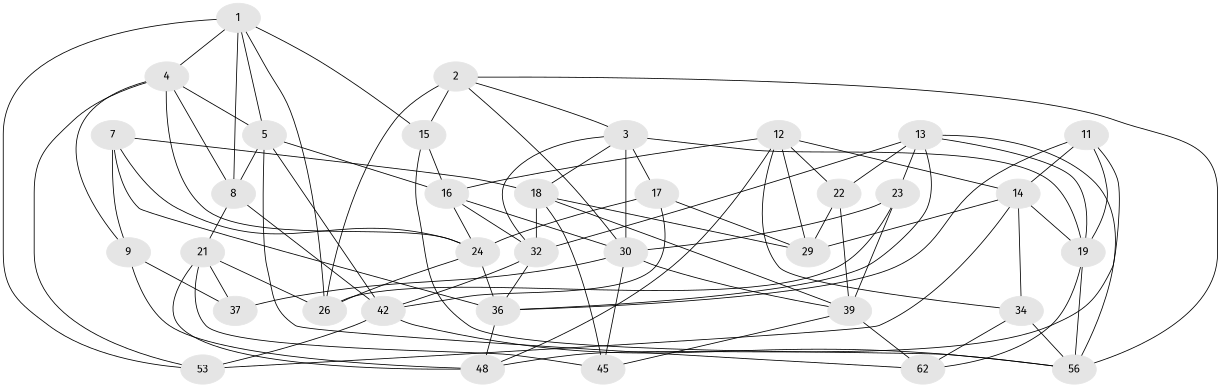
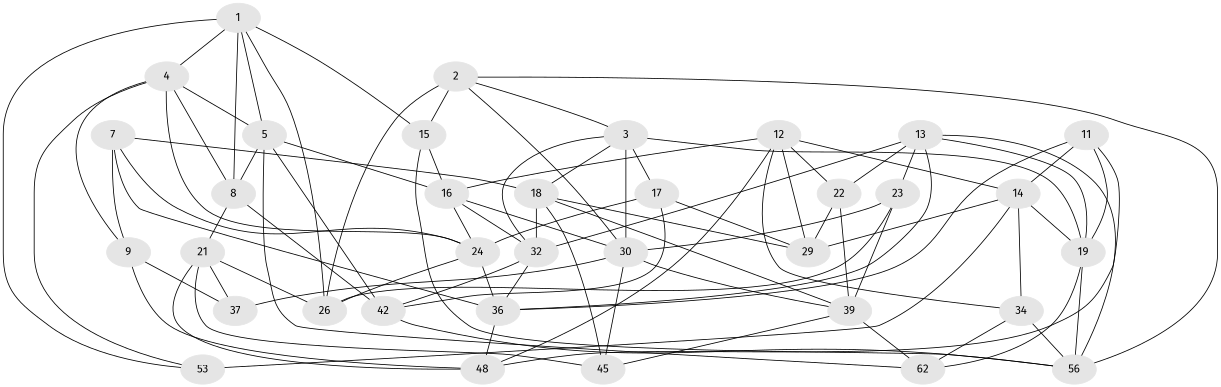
(285, 348) -> none
